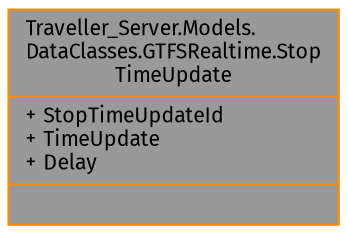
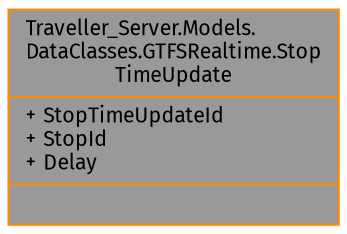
(94, 140) -> (67, 140)
